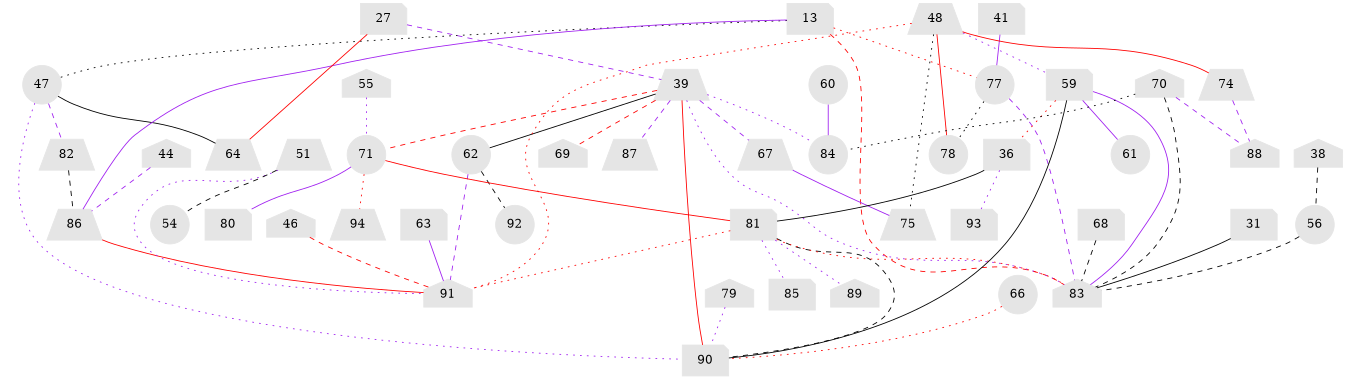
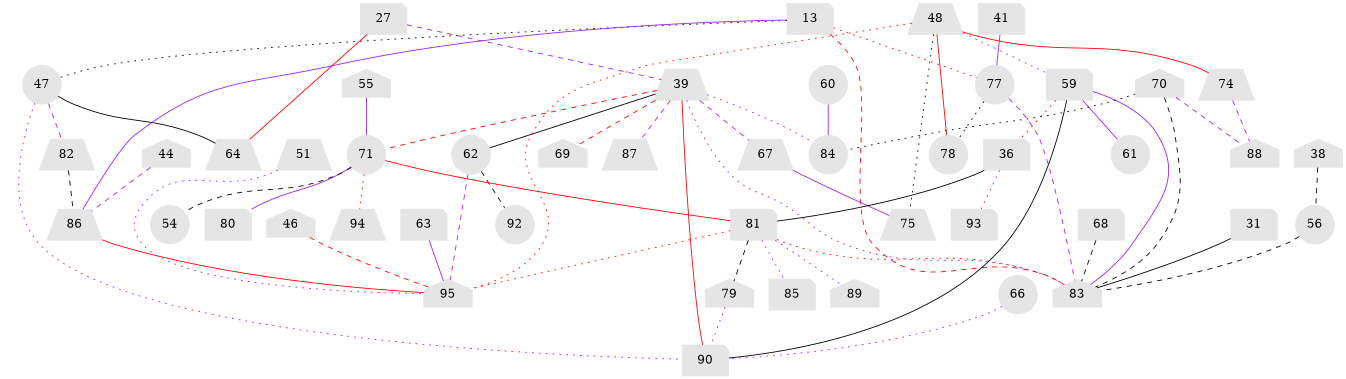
(366, 116) -> (366, 116)
(230, 190) -> (268, 190)
(448, 295) -> (448, 295)
(885, 315) -> (741, 261)
(868, 344) -> (868, 344)
